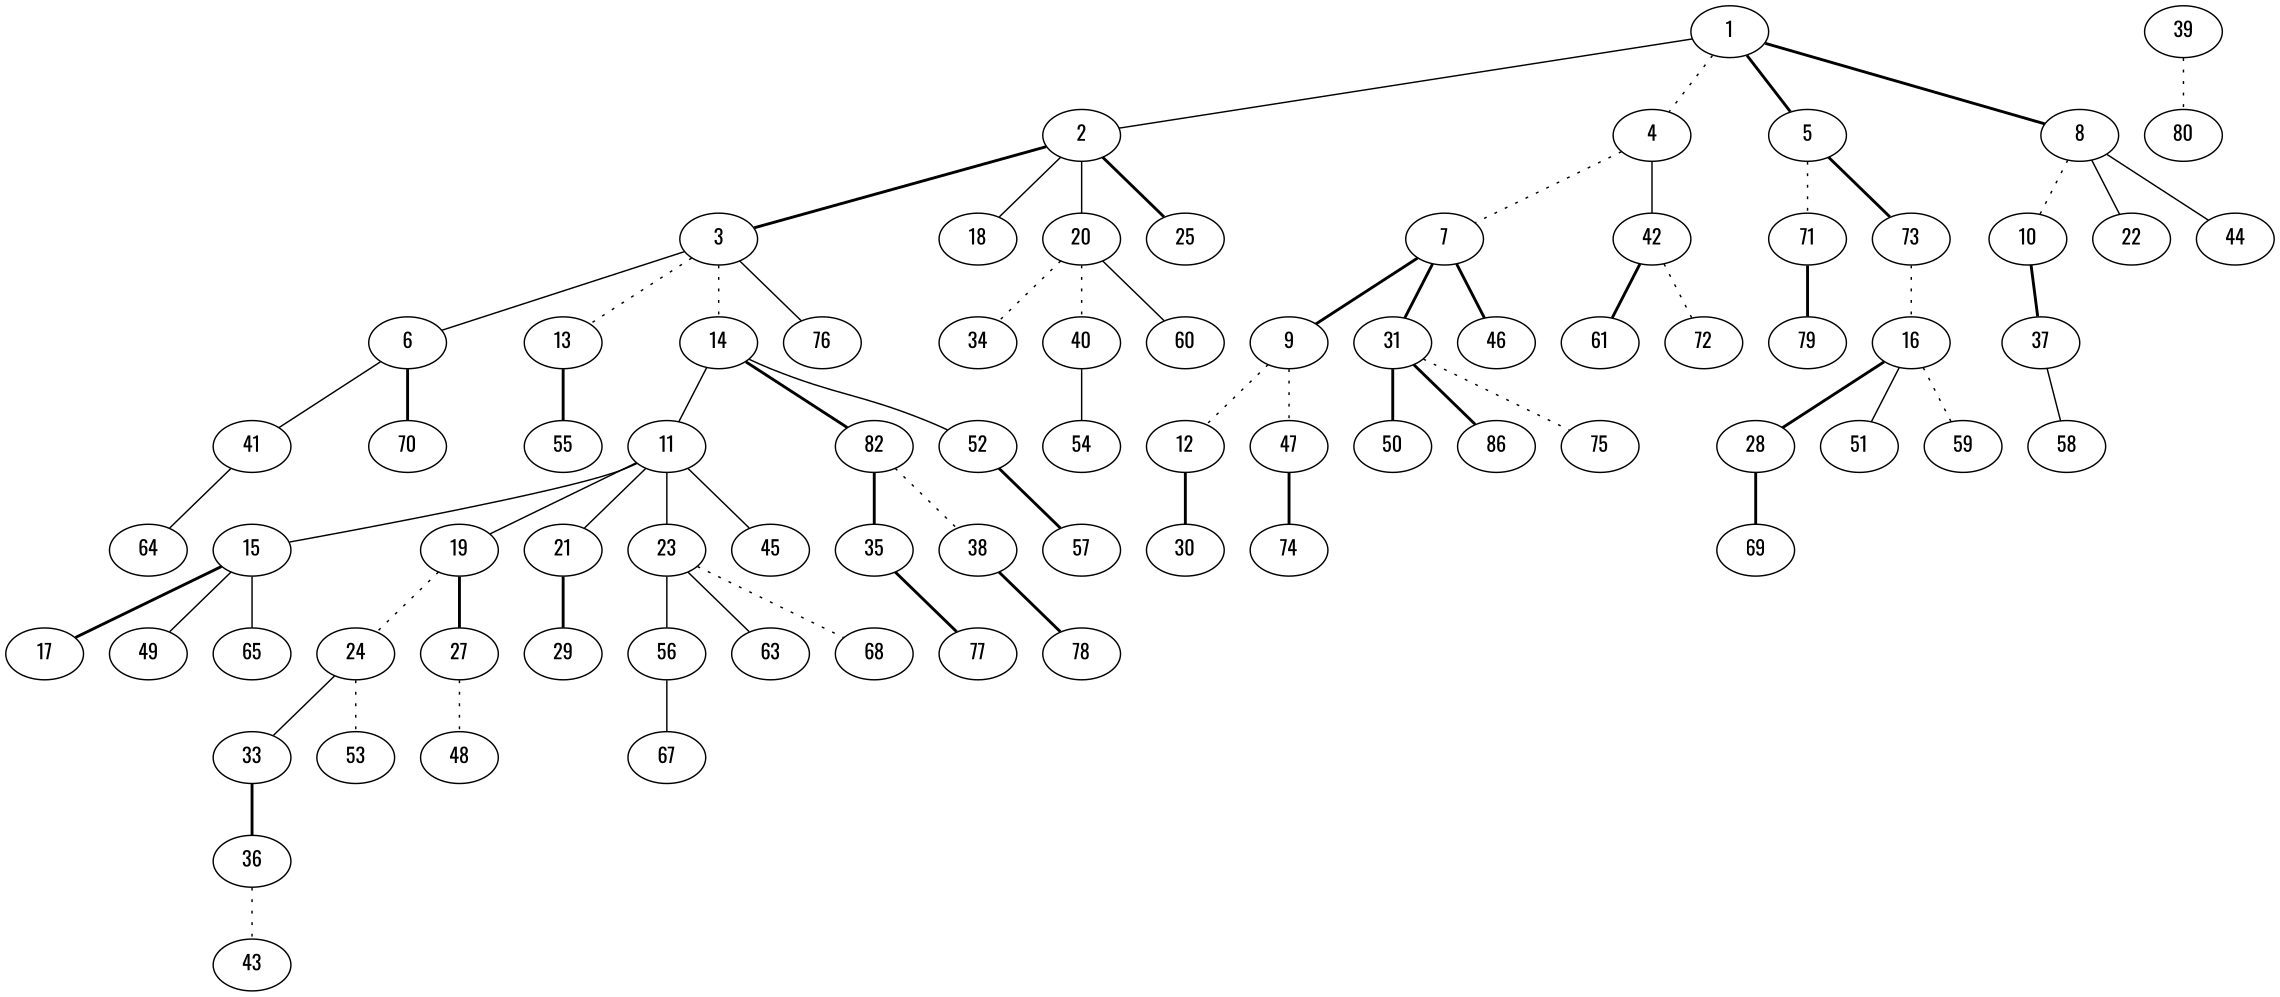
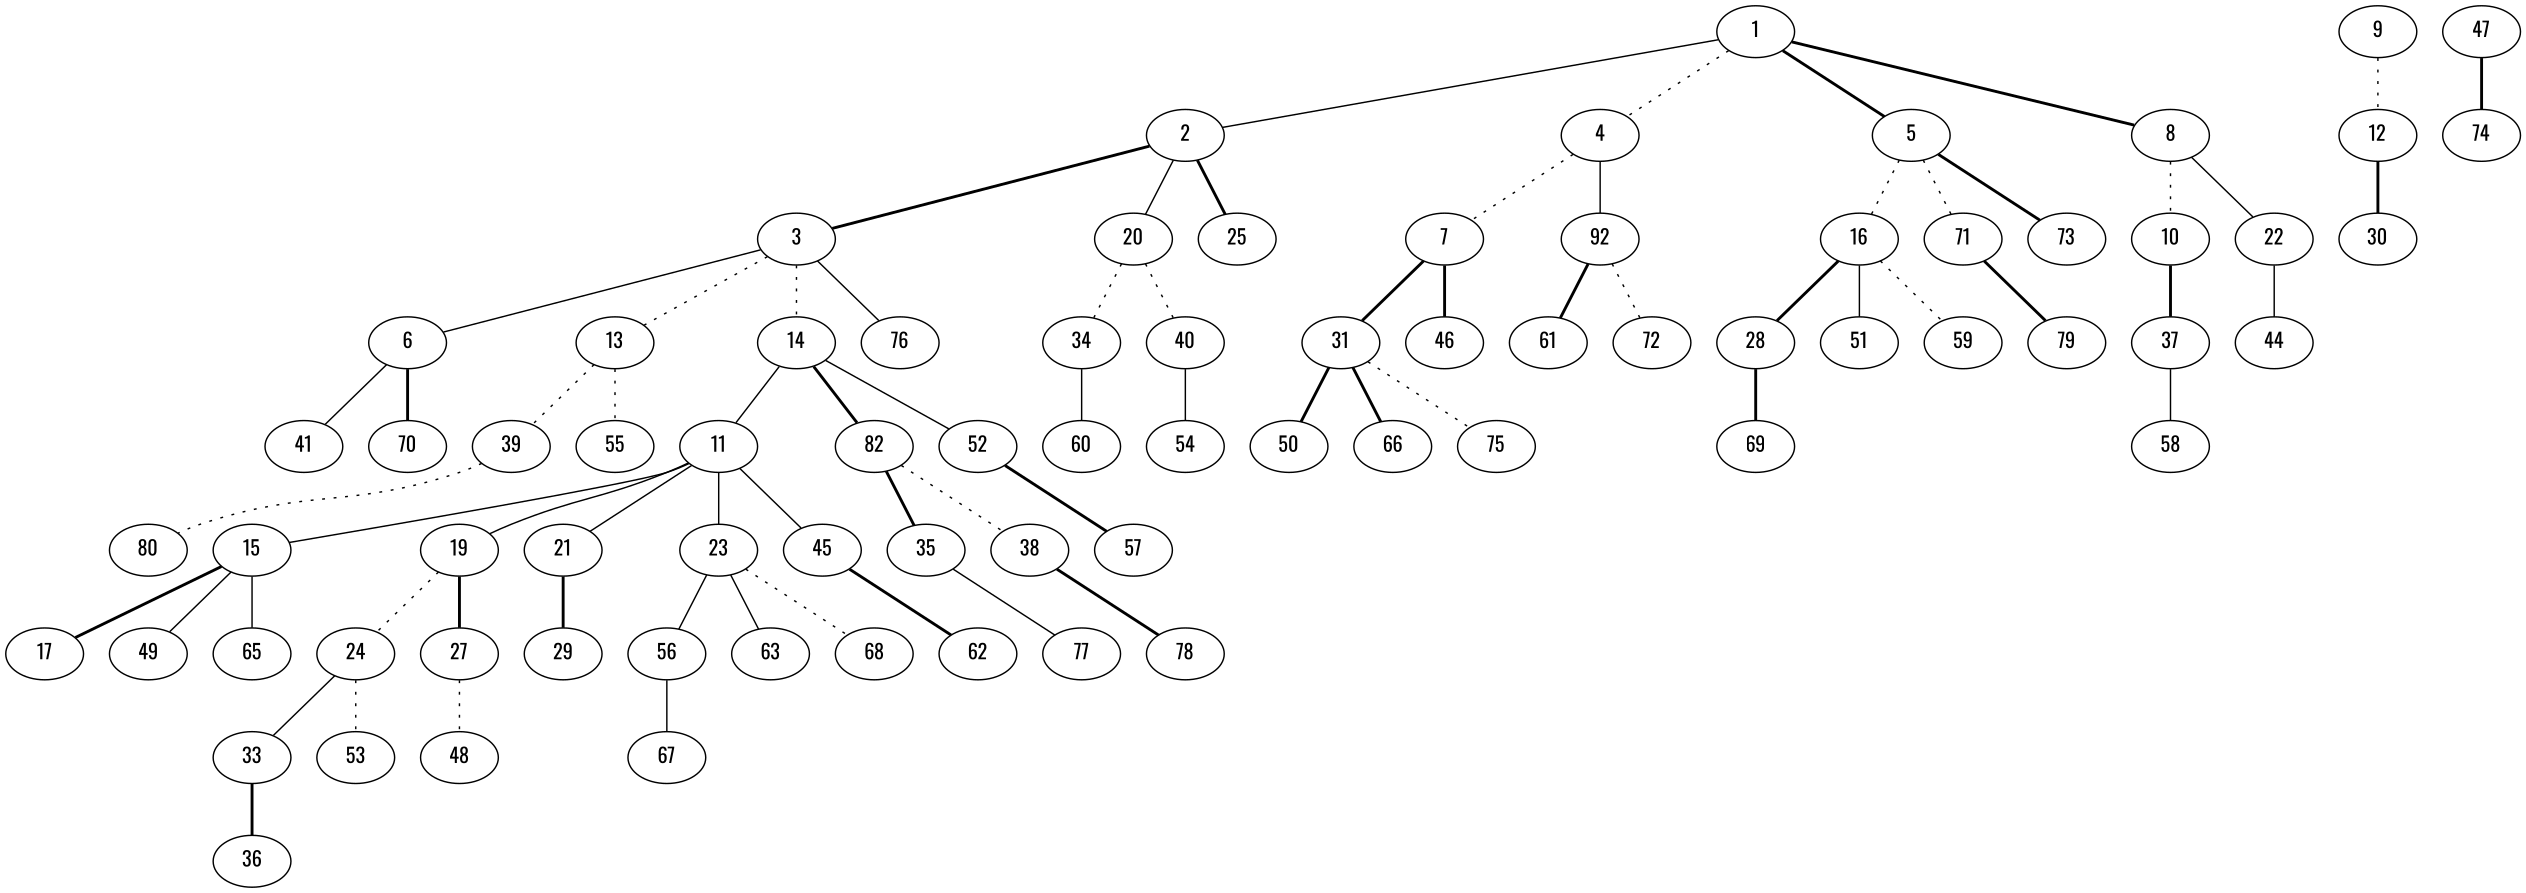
(2158, 187) -> (2274, 291)
(978, 239) -> none
(1652, 239) -> (1600, 239)
(1133, 291) -> (1082, 395)
(1367, 291) -> none
(1911, 291) -> (1885, 187)
none -> (563, 394)
(563, 395) -> (615, 395)
(1289, 395) -> none
(1496, 446) -> (1393, 446)
(148, 550) -> none
(926, 602) -> (1004, 602)
none -> (978, 654)
(252, 965) -> none
